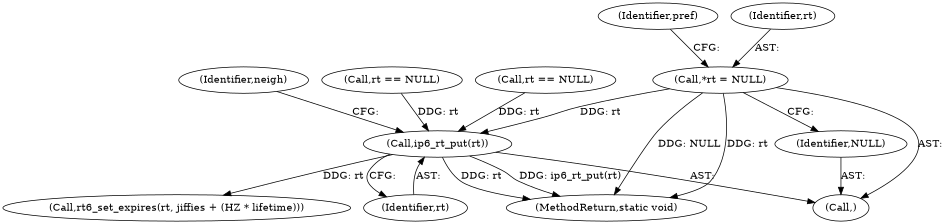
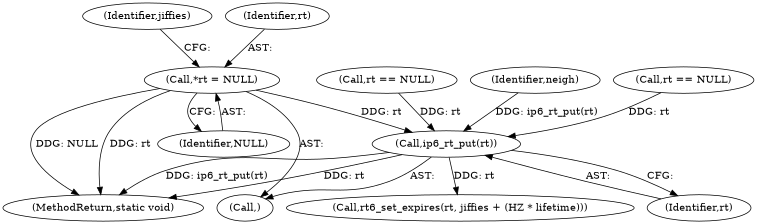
(658, 16) -> (147, 16)
(367, 112) -> (547, 112)
(841, 172) -> (221, 116)
